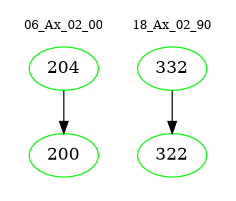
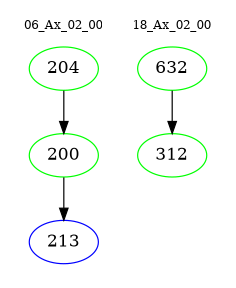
(172, 26) -> (172, 26)
(172, 69) -> (172, 69)
(172, 155) -> (172, 155)
none -> (64, 242)
